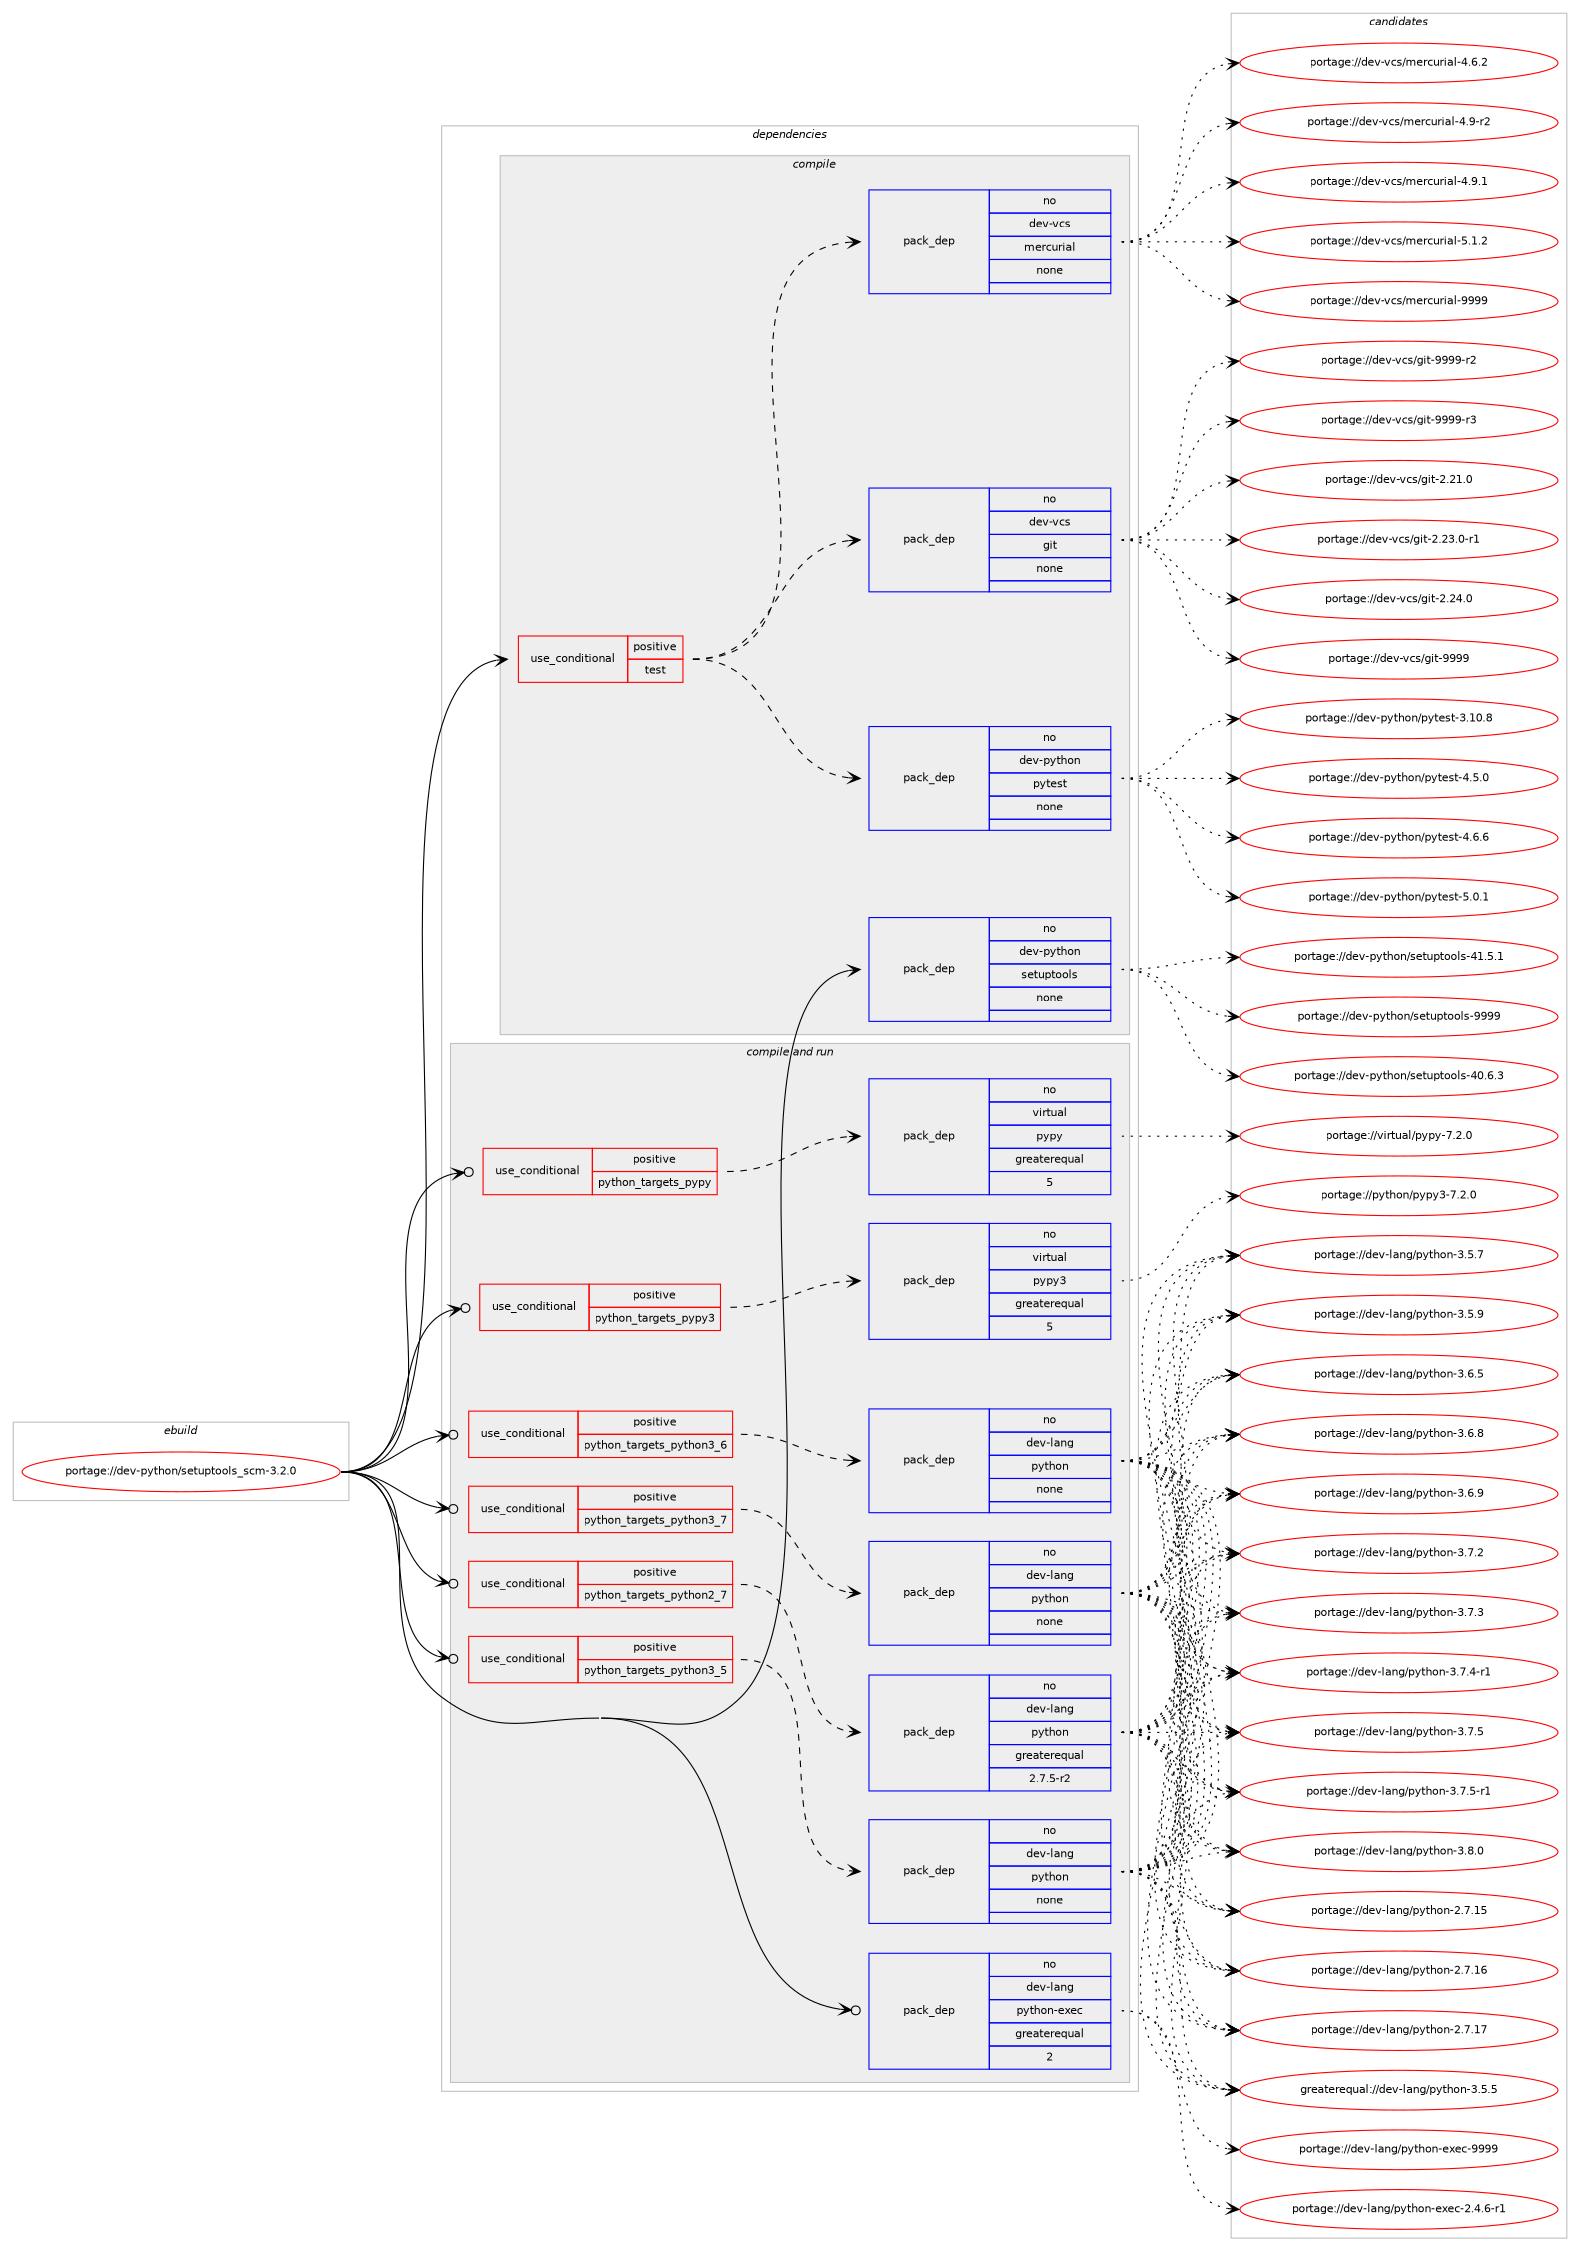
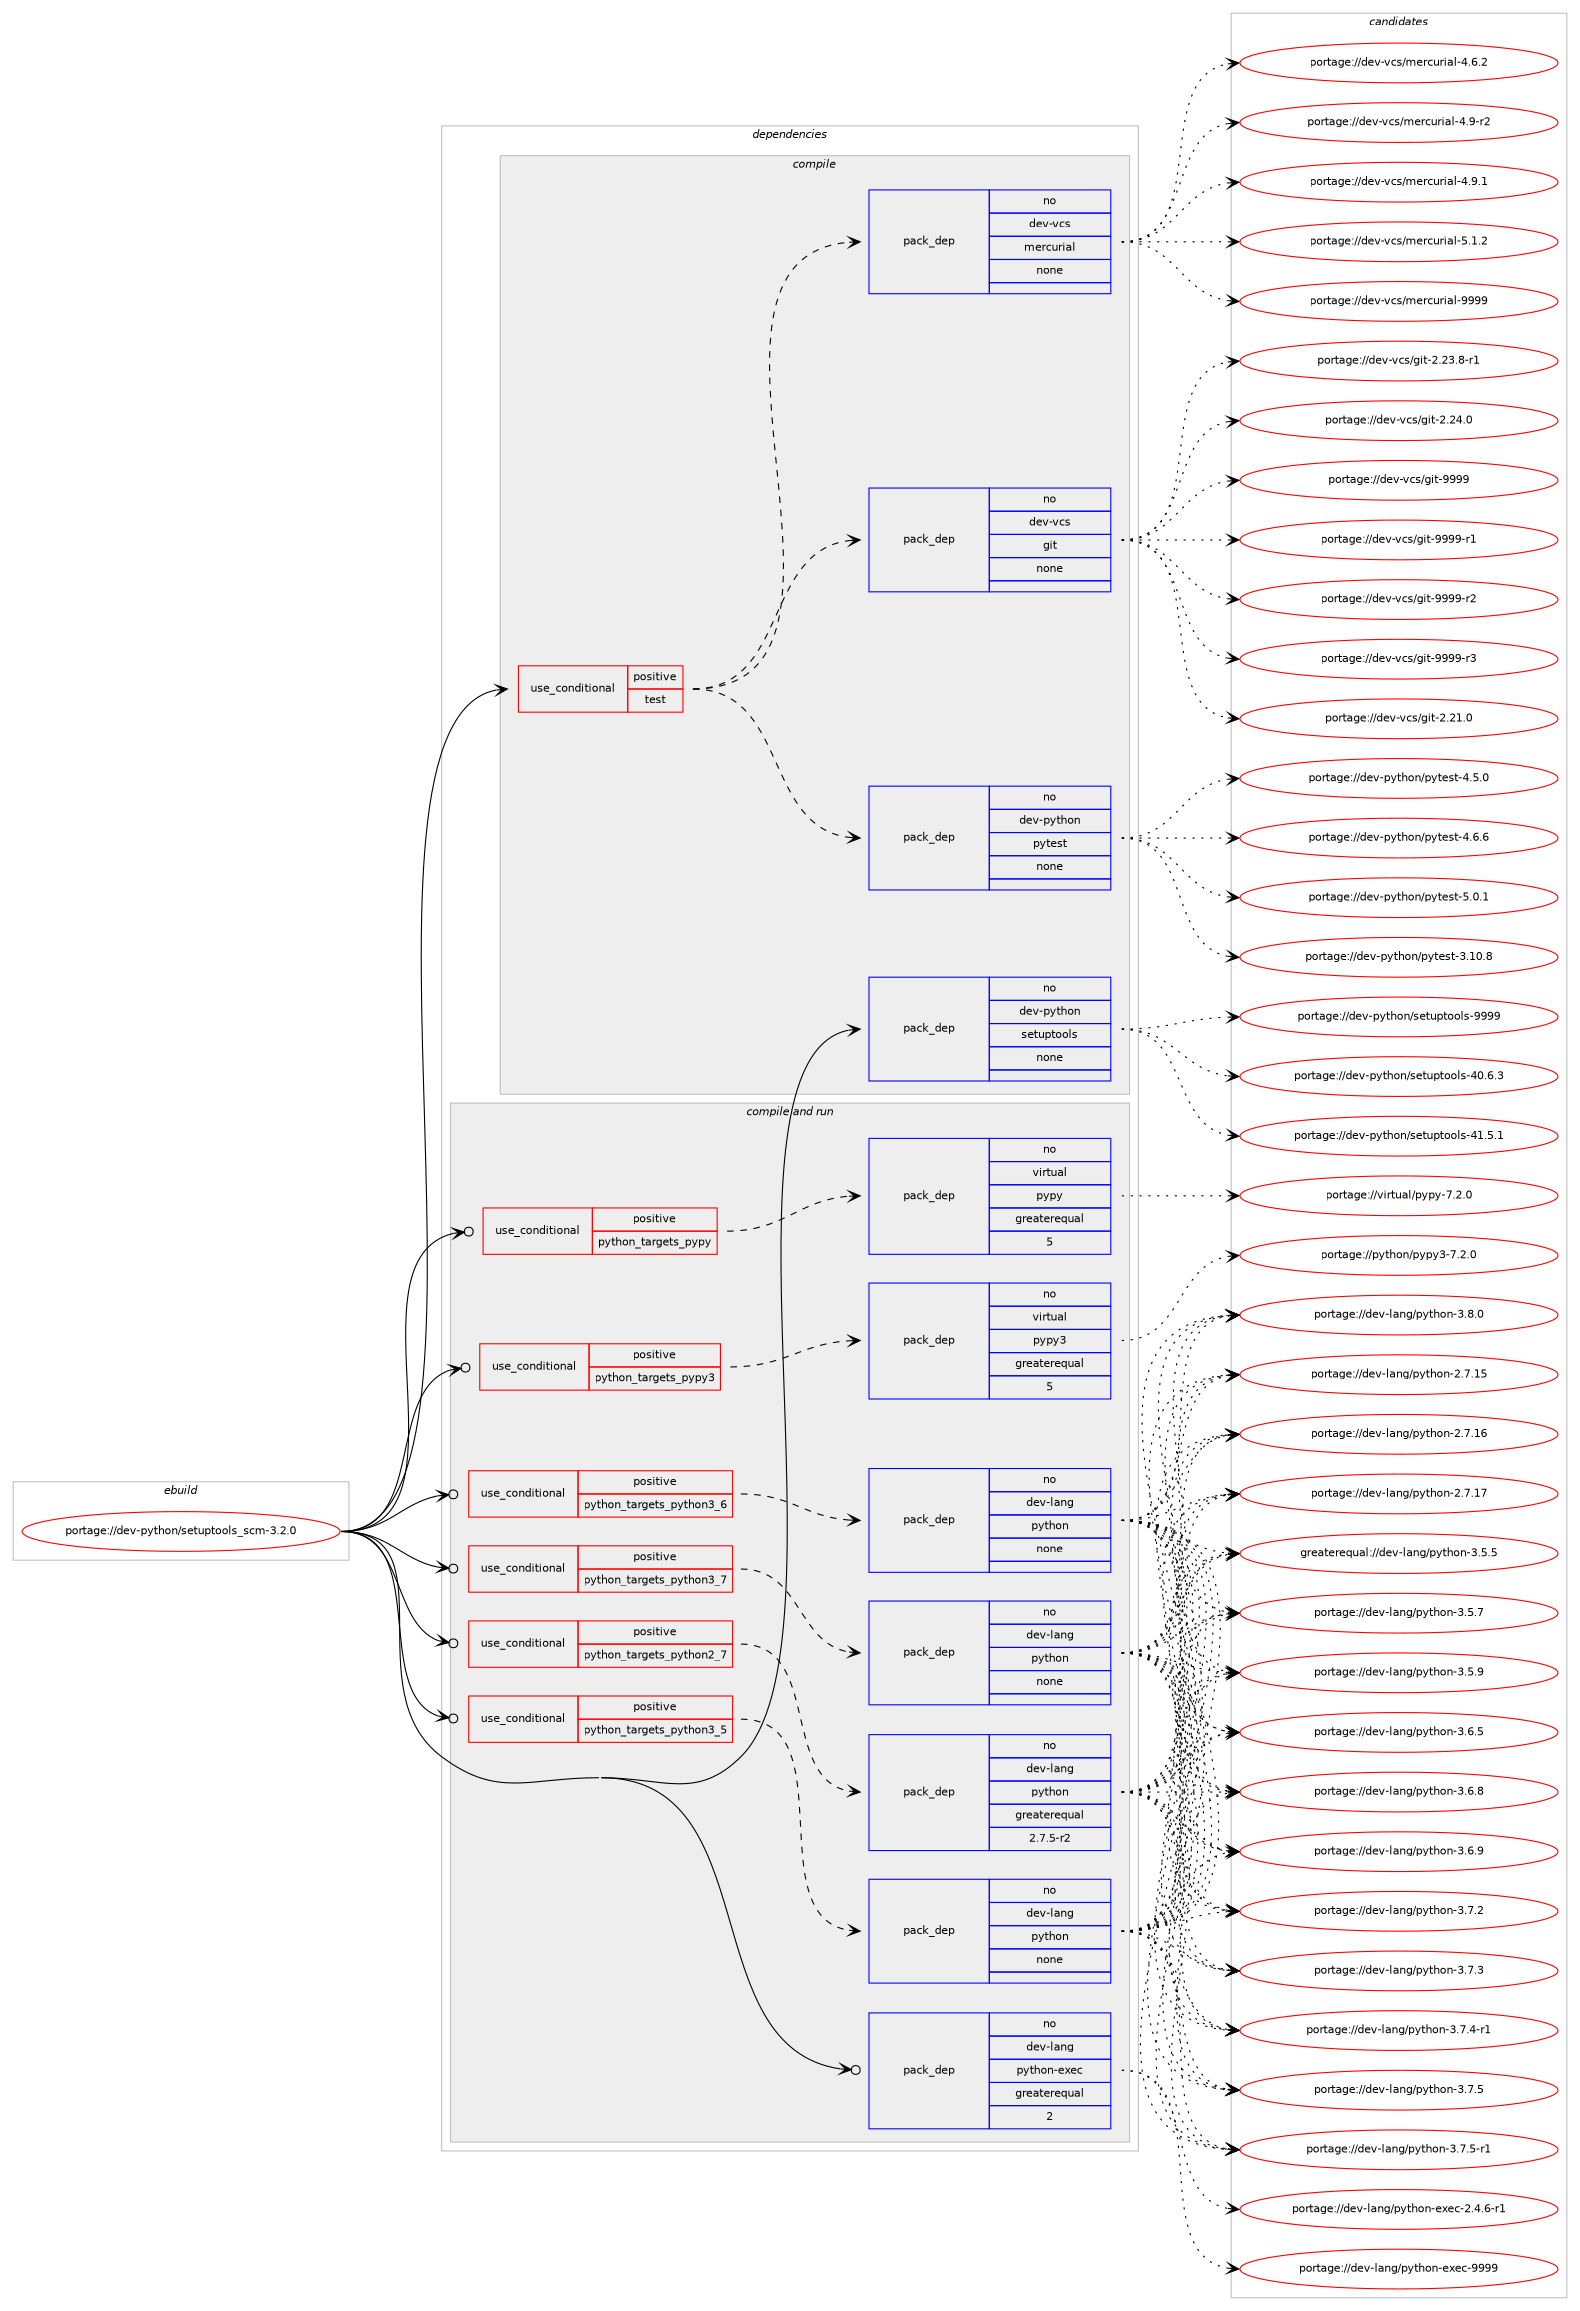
none -> (1399, 540)
(1399, 540) -> (1399, 361)
